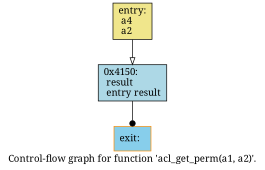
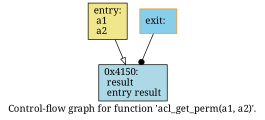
(125, 21) -> (100, 21)
(132, 111) -> (148, 47)
